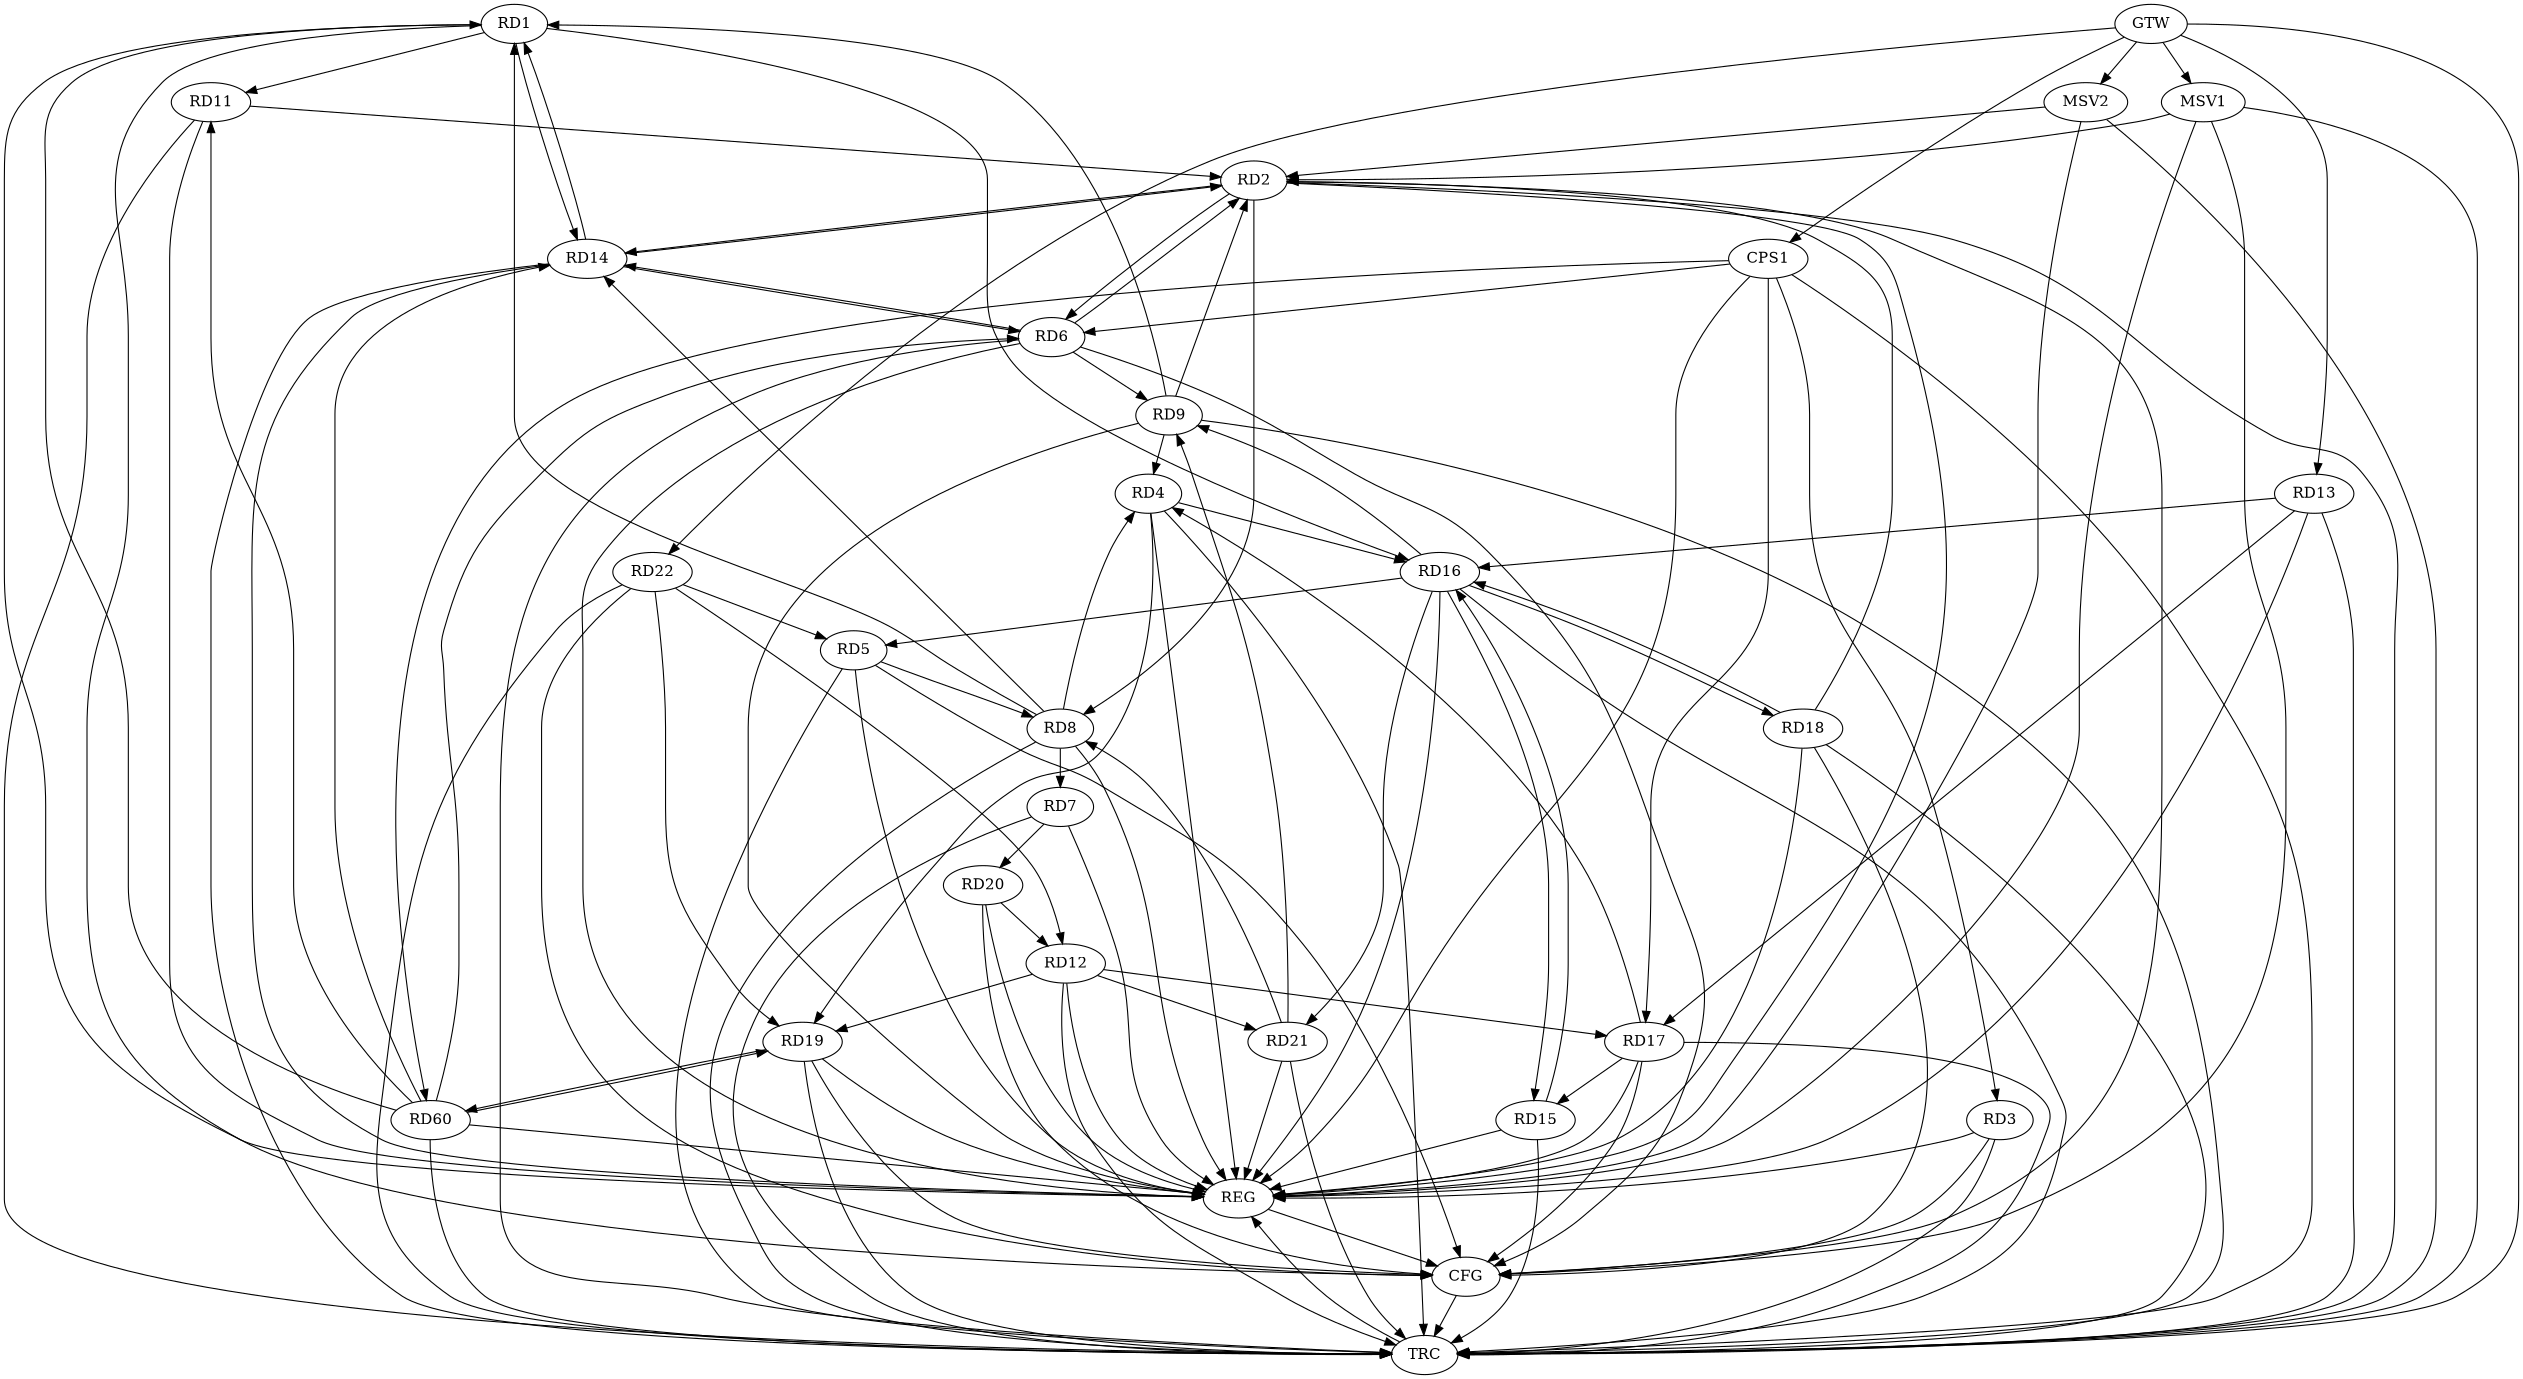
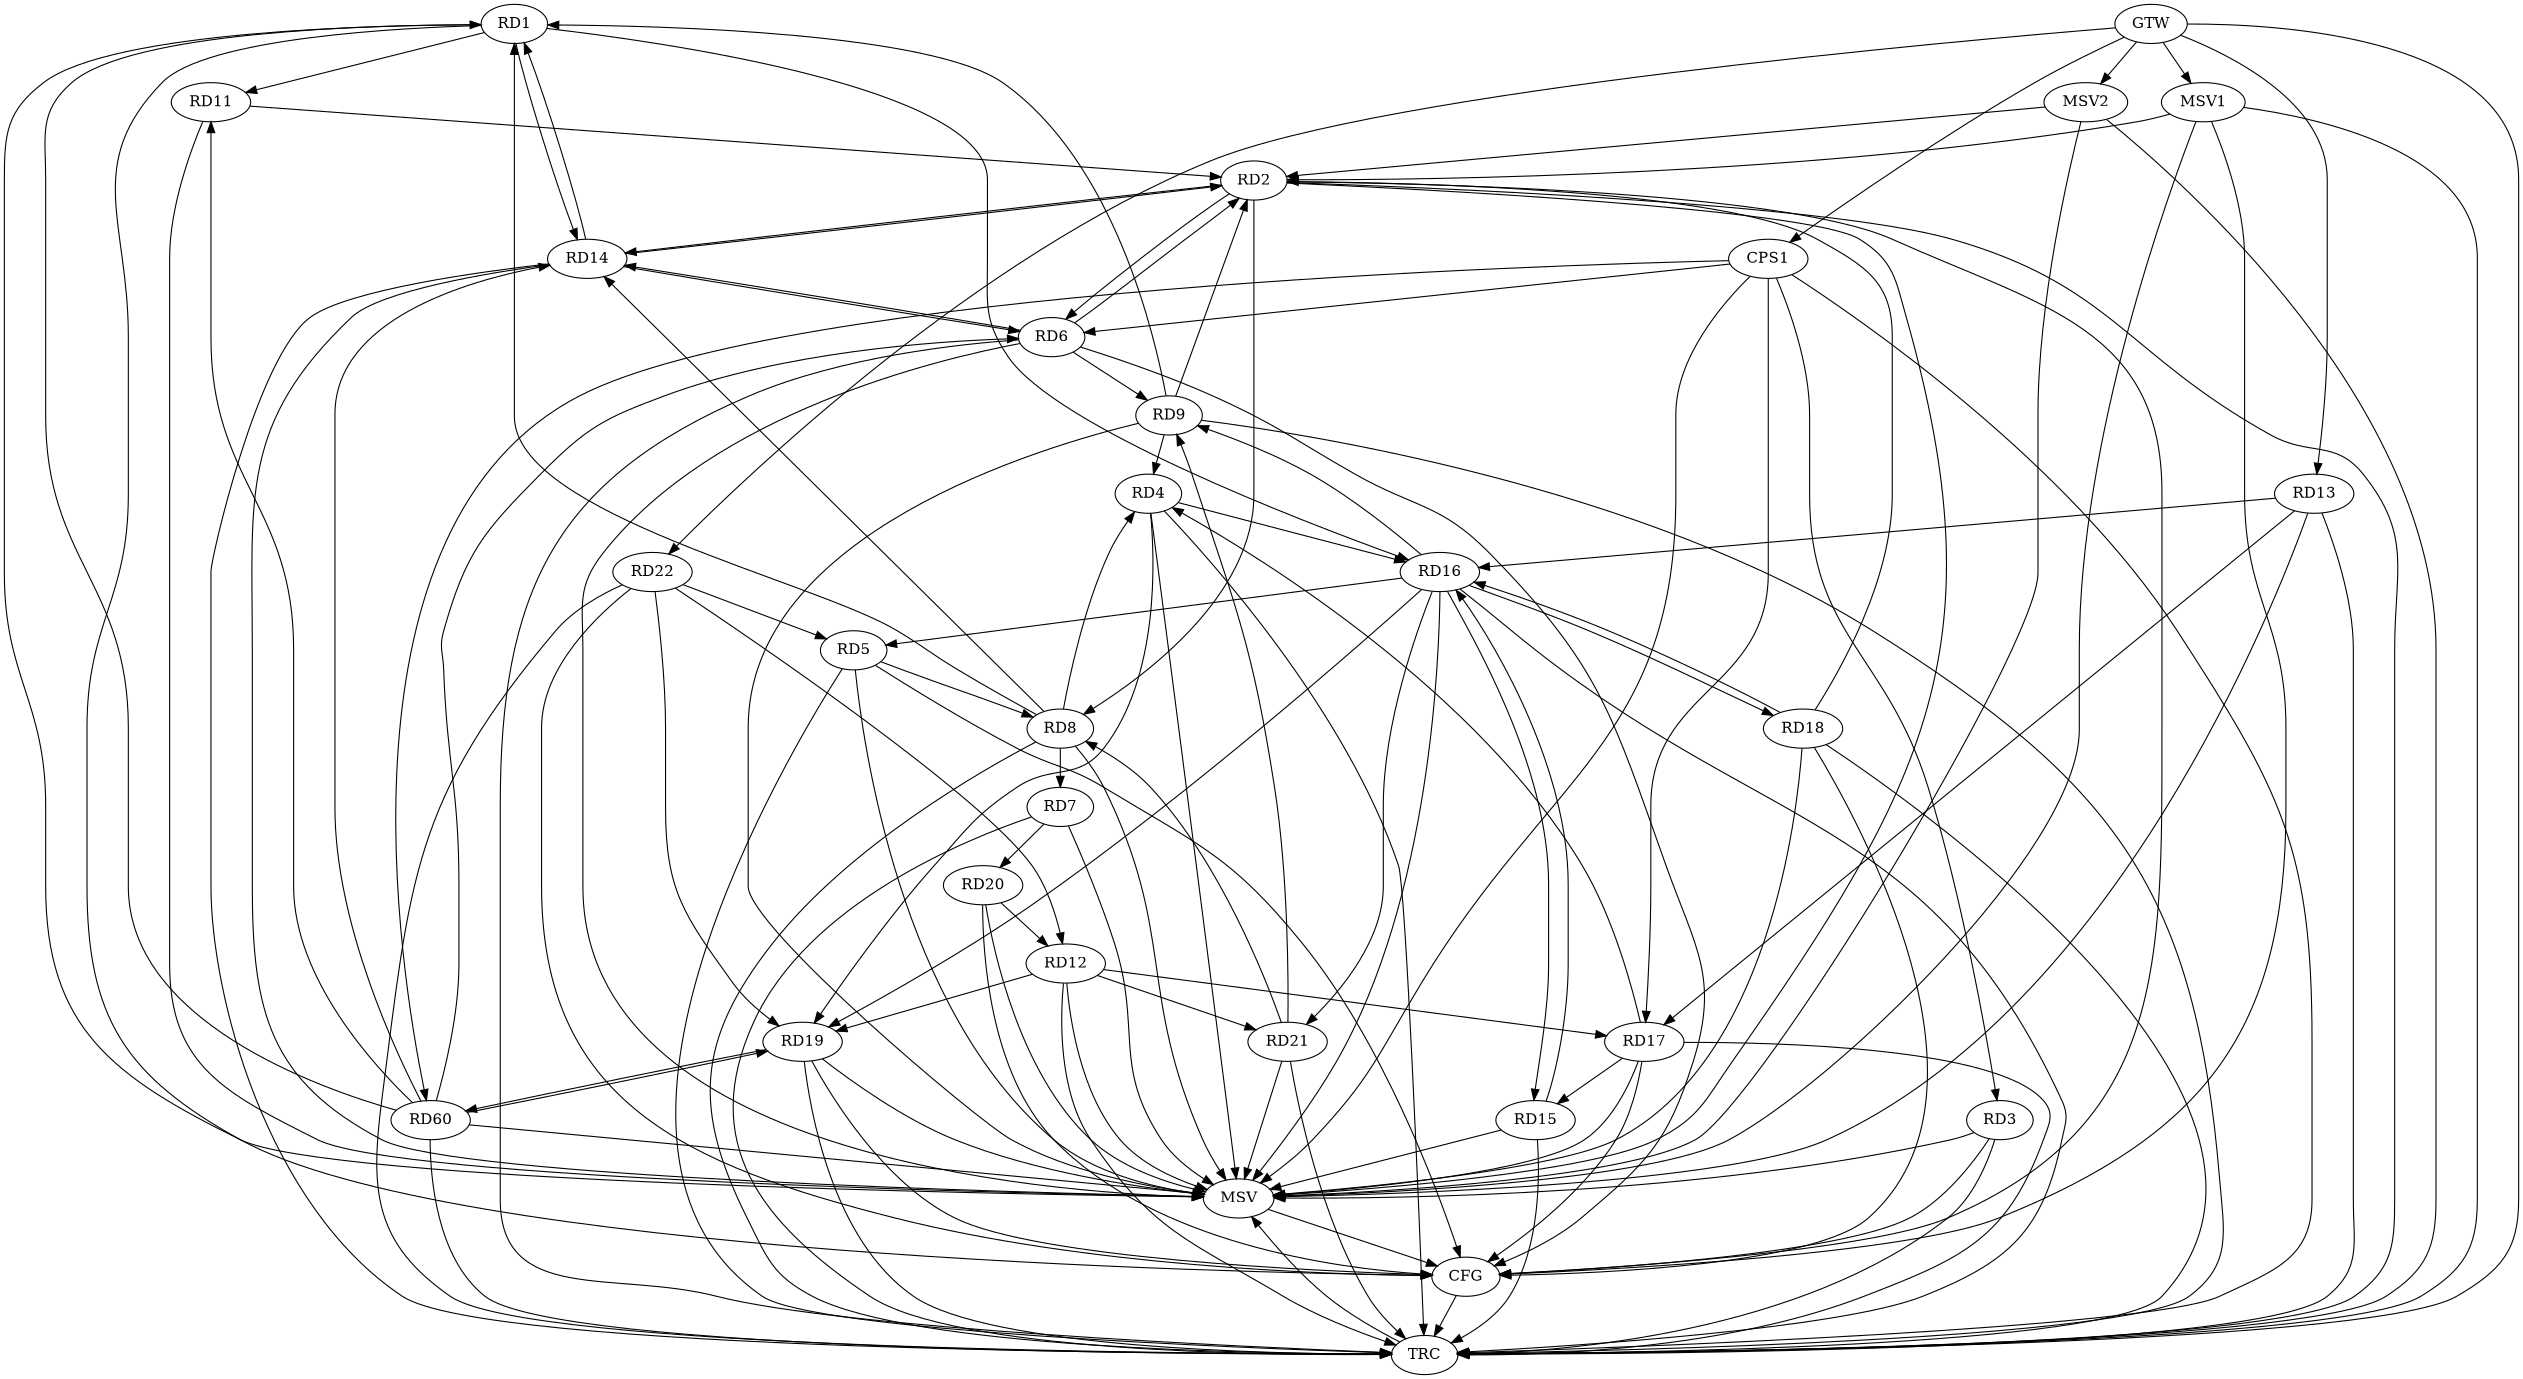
none -> (1143, 823)
(1239, 1198) -> (1239, 1198)
(124, 1266) -> none
